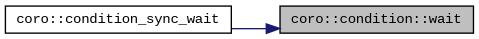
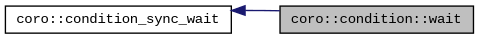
(249, 29) -> (263, 11)
